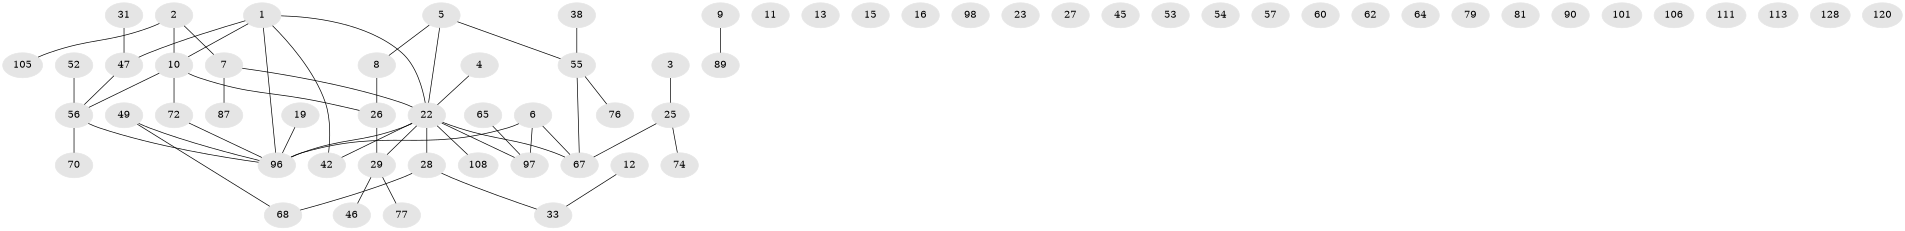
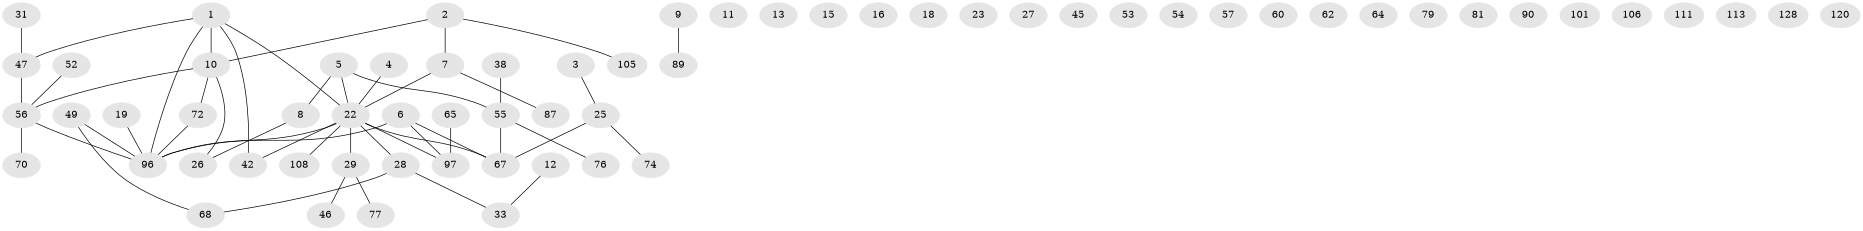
(971, 15) -> (928, 15)
(377, 145) -> none
